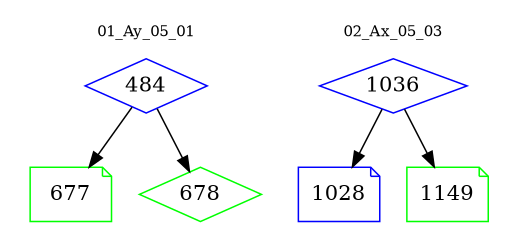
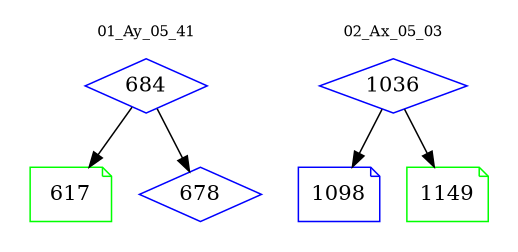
(146, 32) -> (146, 32)
(146, 86) -> (146, 86)
(71, 194) -> (71, 194)
(200, 194) -> (200, 194)
(339, 194) -> (339, 194)
